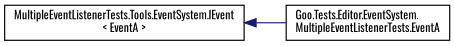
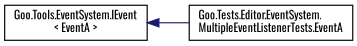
(124, 23) -> (76, 23)
